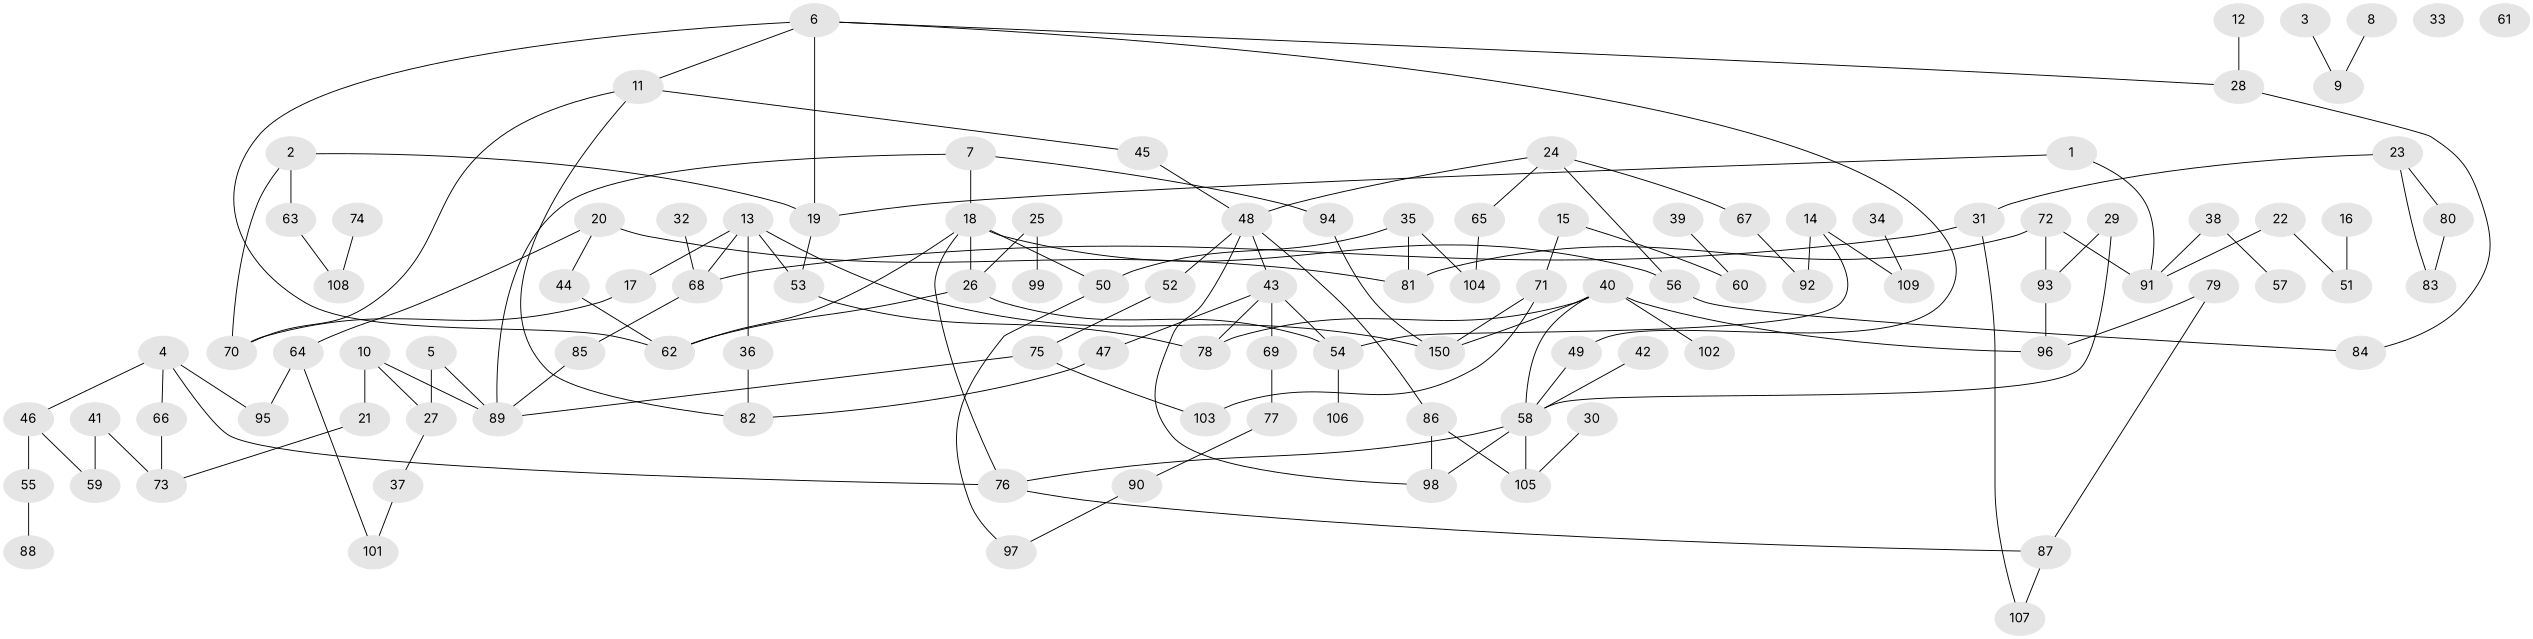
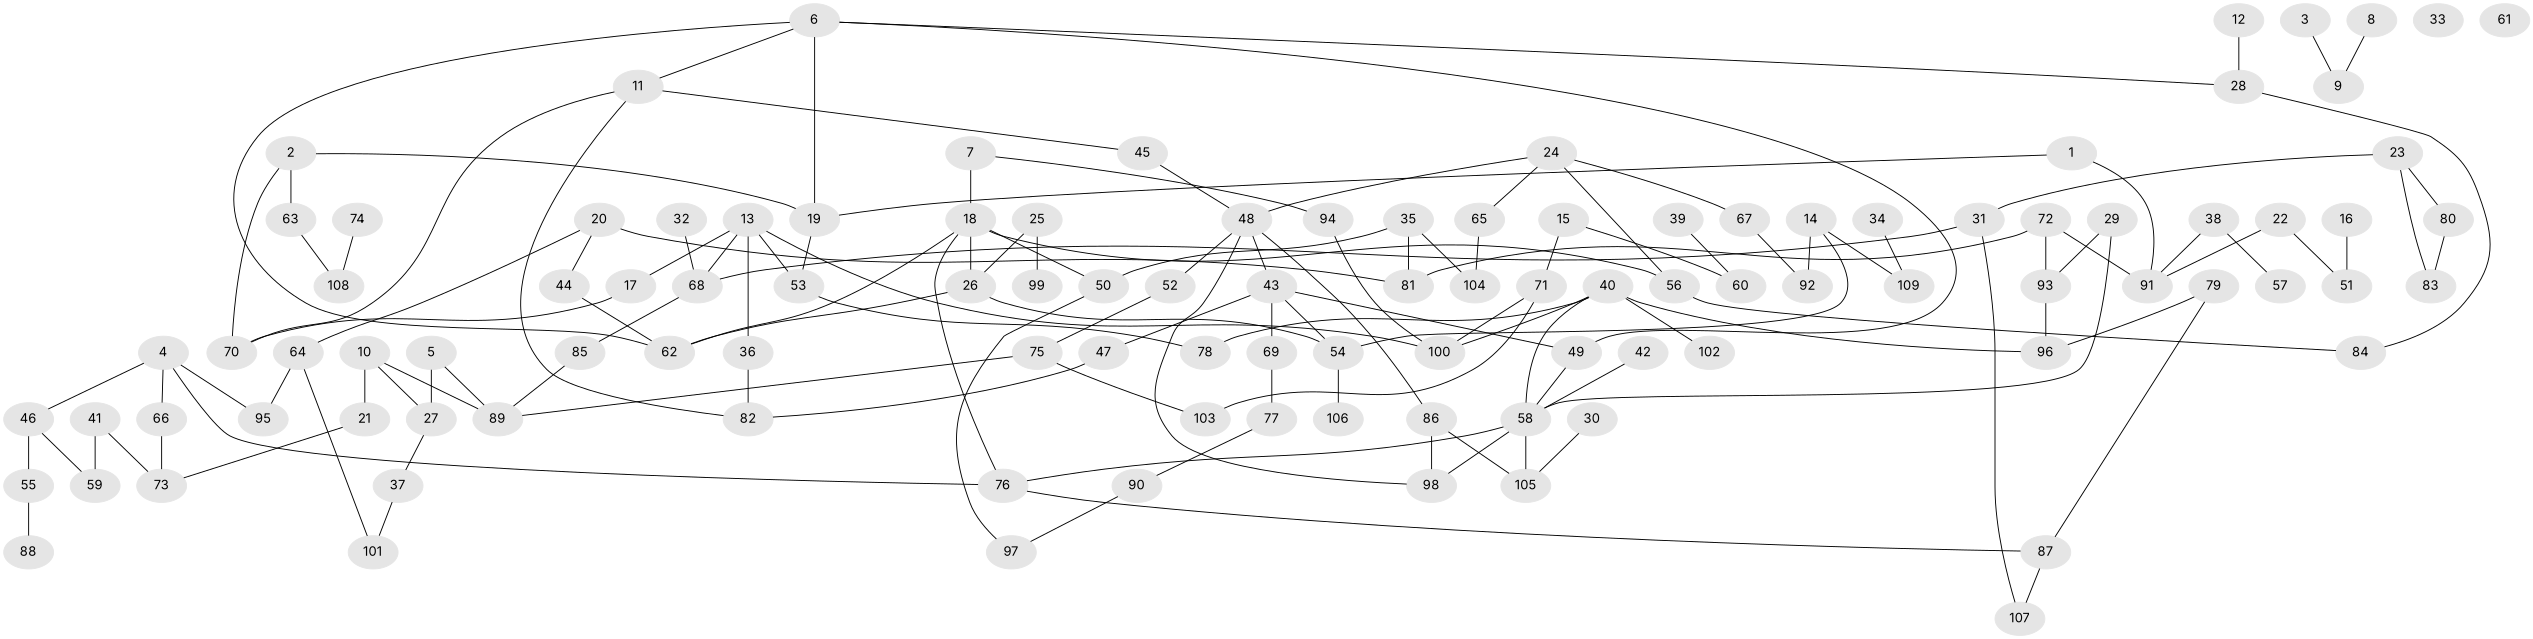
(630, 180) -> none
(1241, 318) -> (1456, 326)
(1440, 353) -> (1440, 353)
